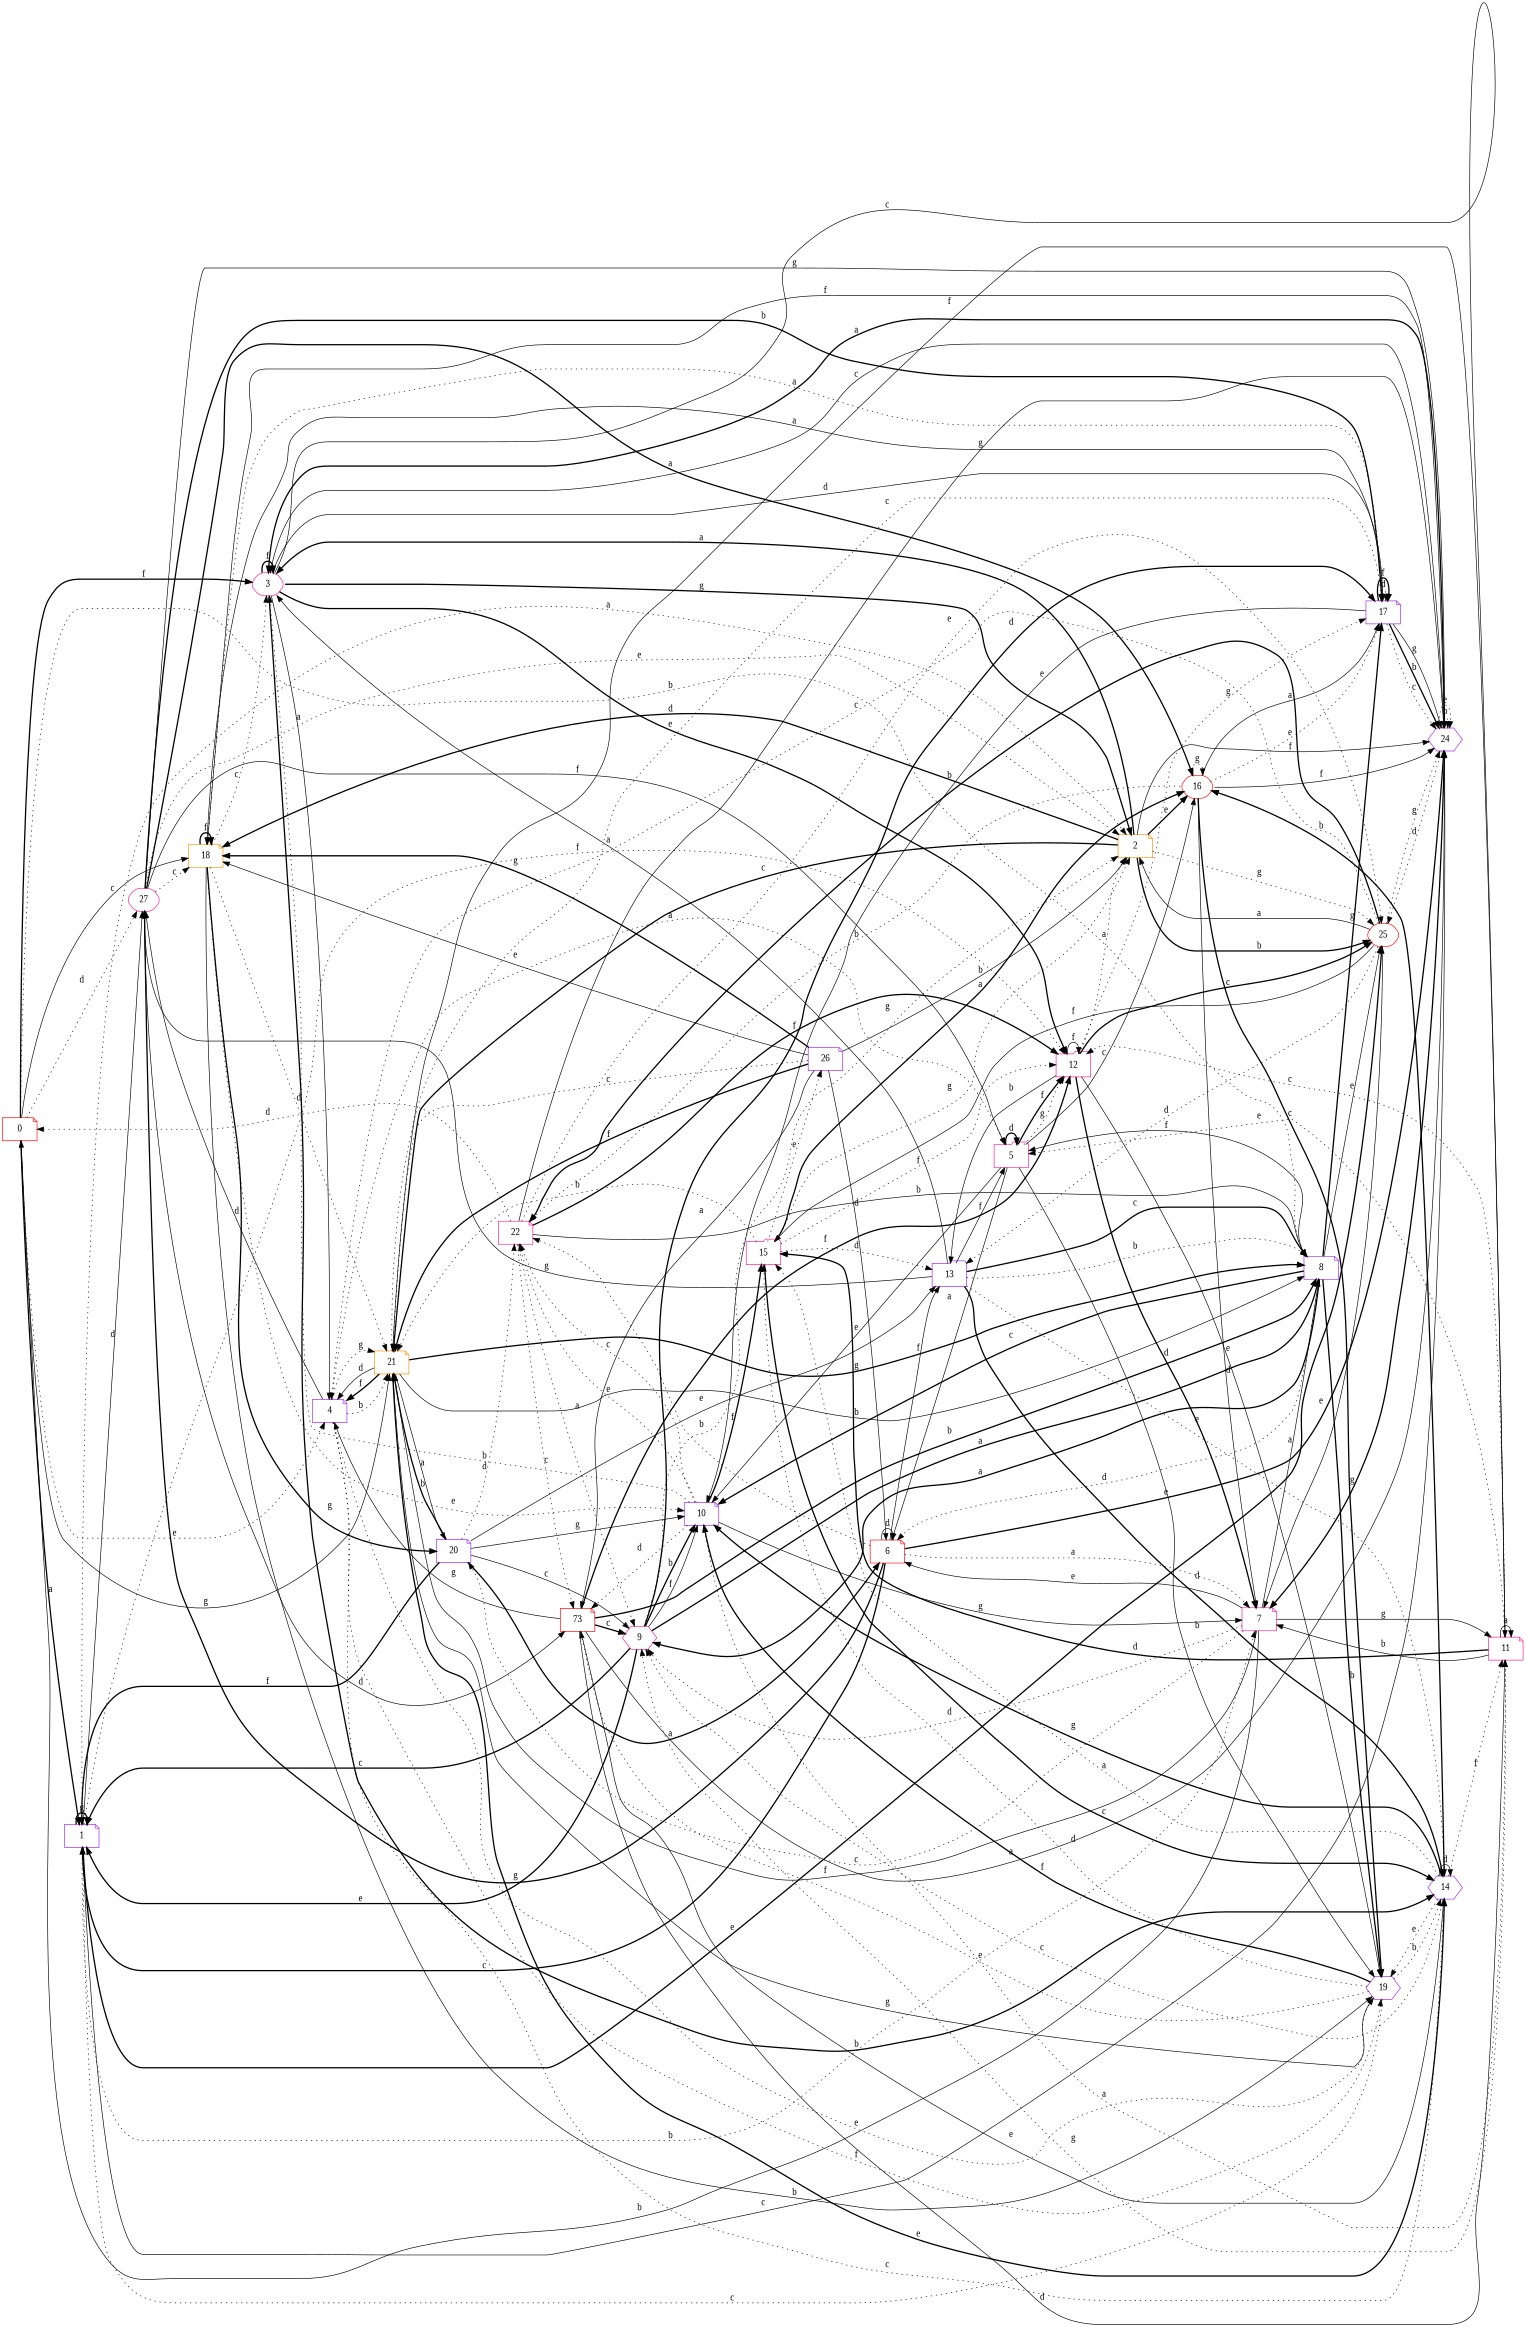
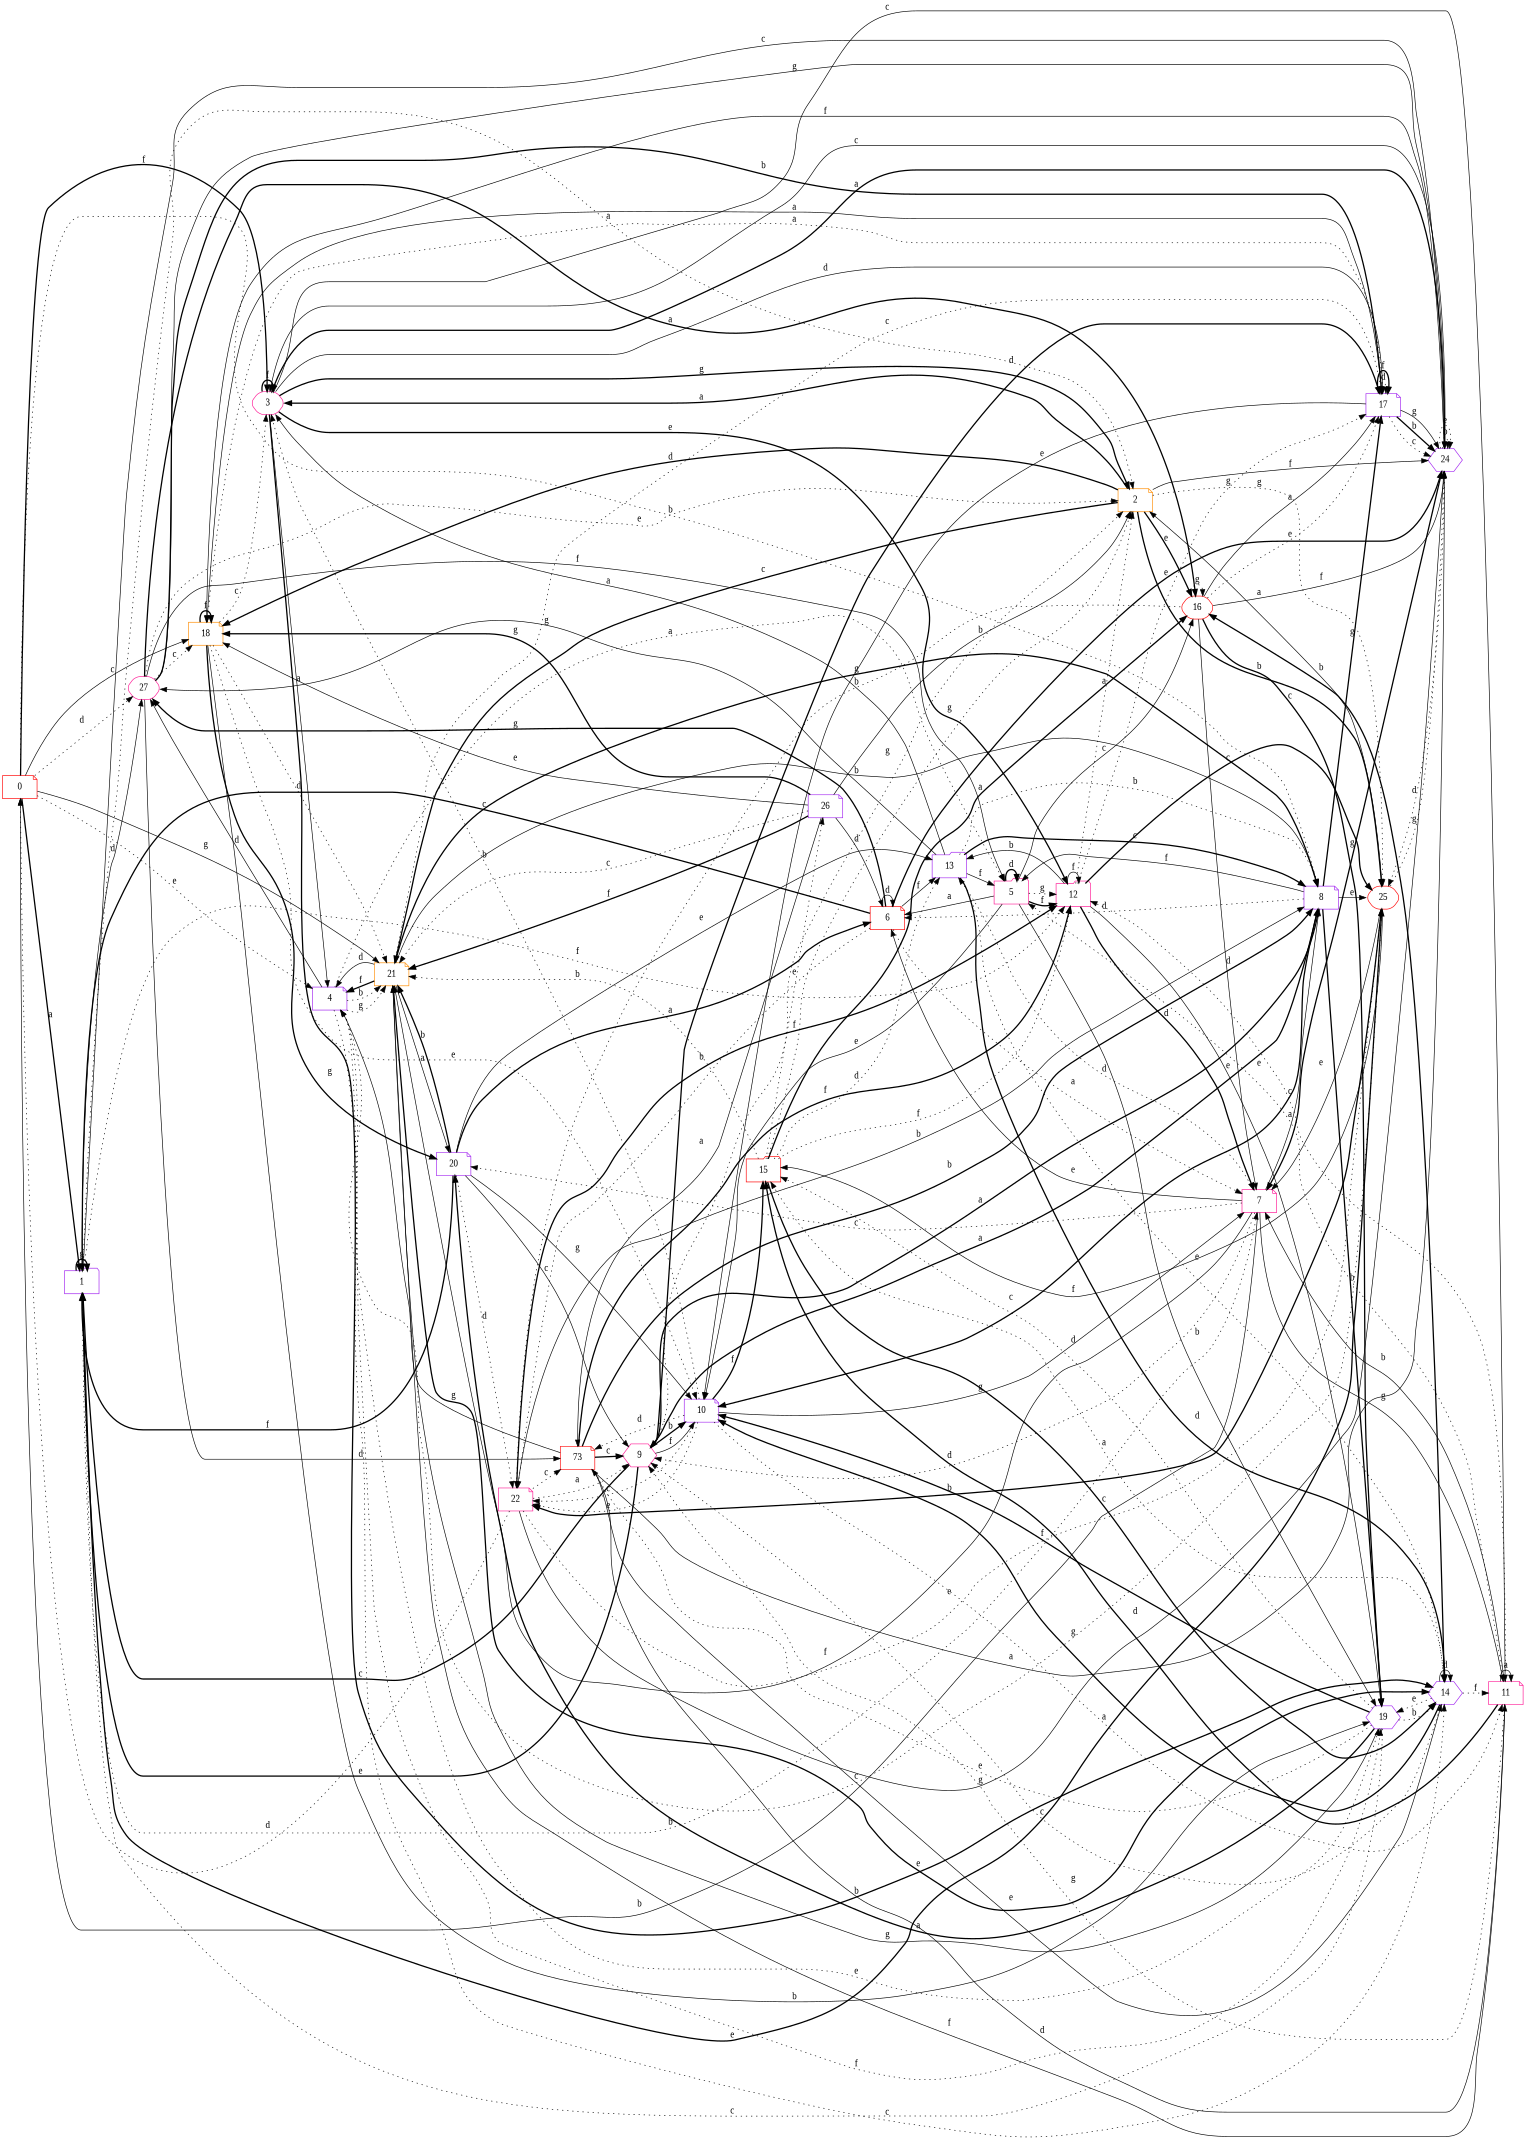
(1182, 1107) -> (1084, 1061)
(763, 1253) -> (763, 1170)
(82, 1836) -> (82, 1282)
none -> (712, 1842)
